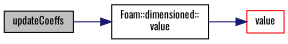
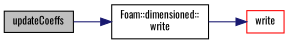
(160, 22) -> (160, 22)
(265, 22) -> (265, 22)
